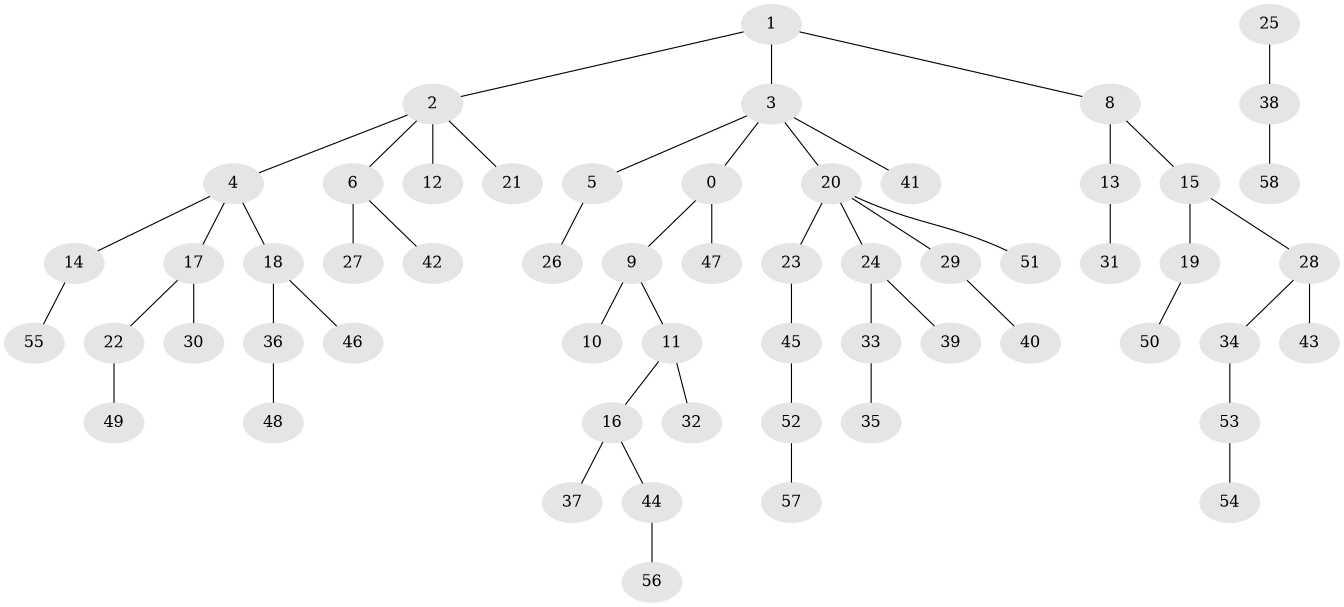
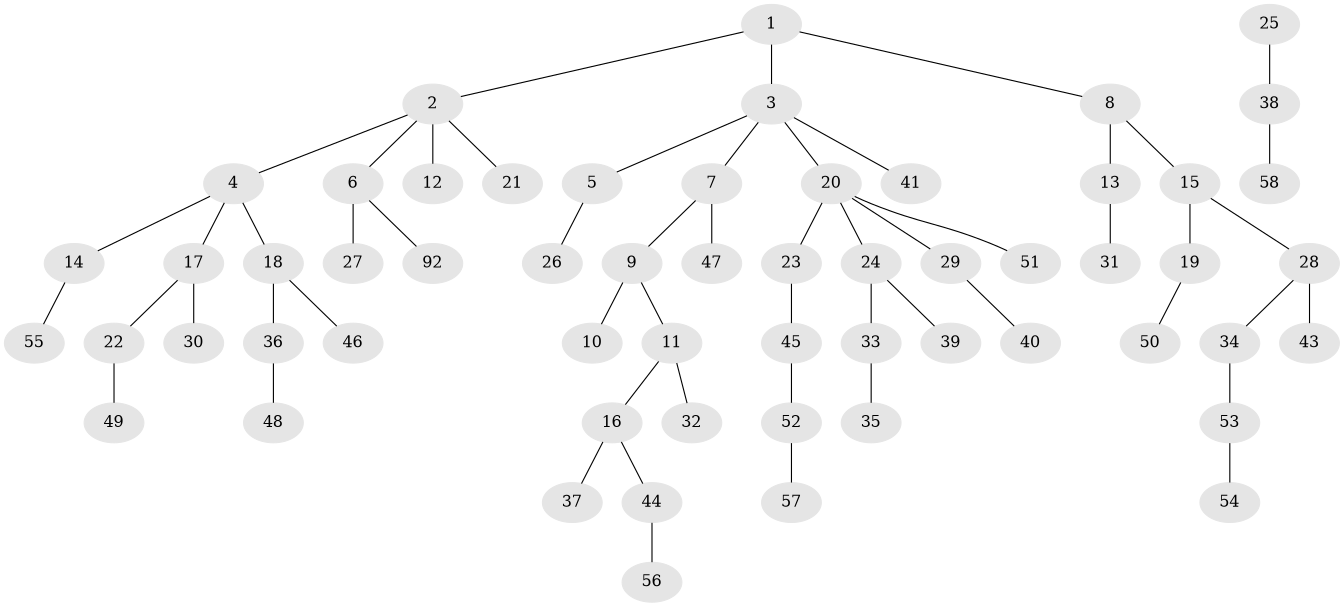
(712, 184) -> (712, 184)
(433, 263) -> (433, 263)
